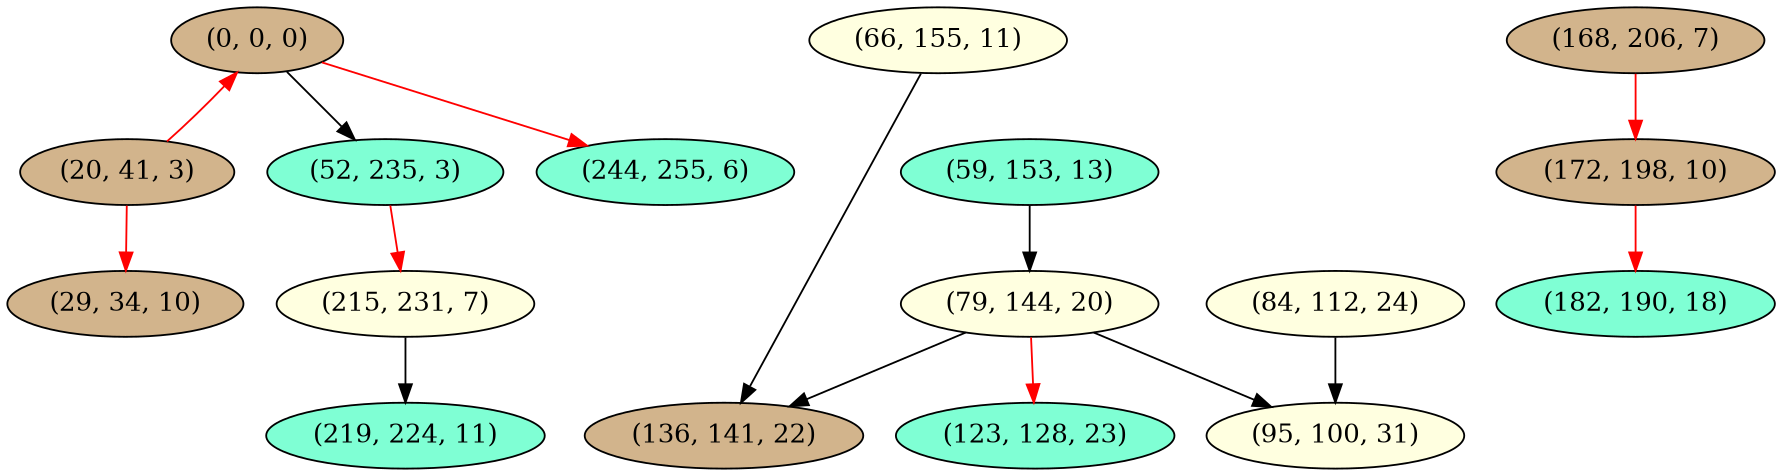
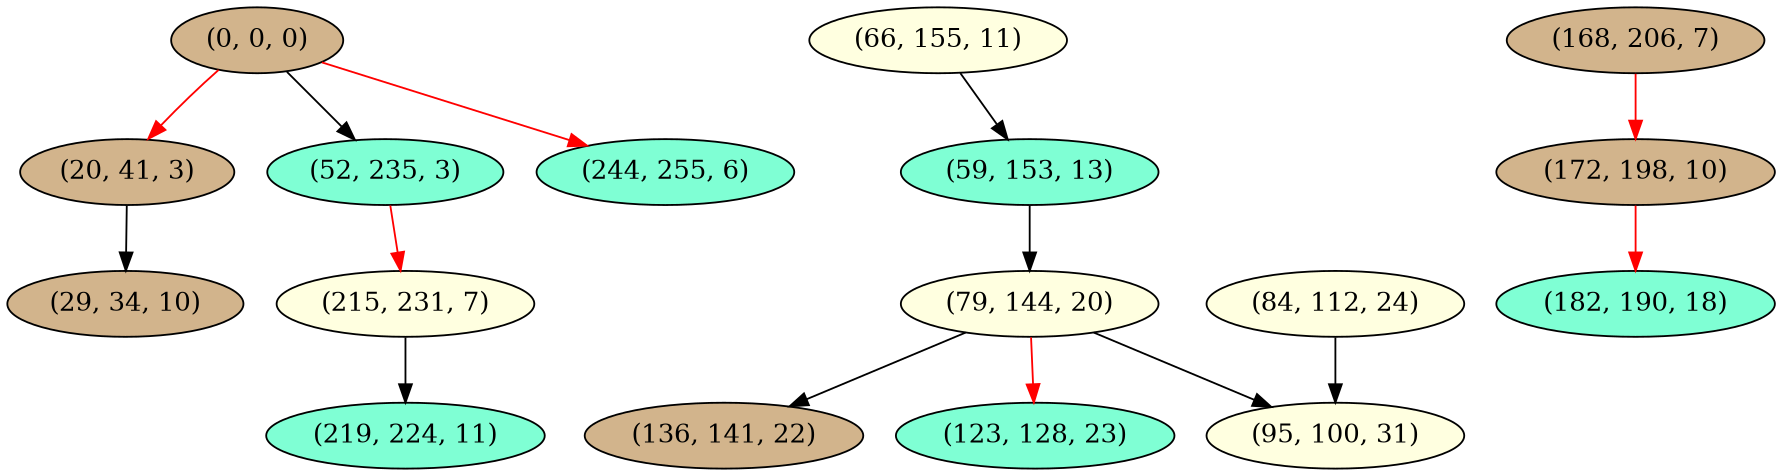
(196, 114) -> (189, 97)
(126, 229) -> (126, 229)
(835, 230) -> (979, 99)
